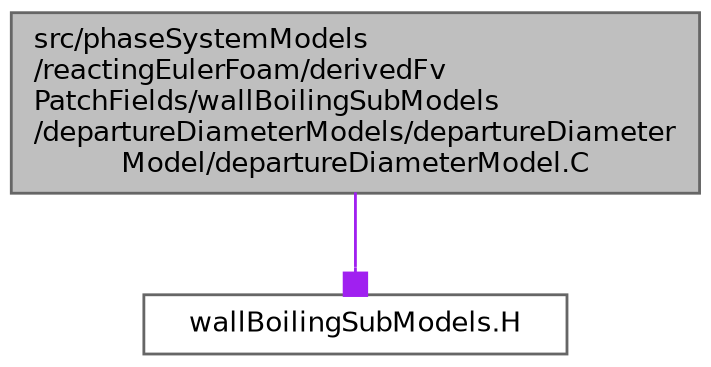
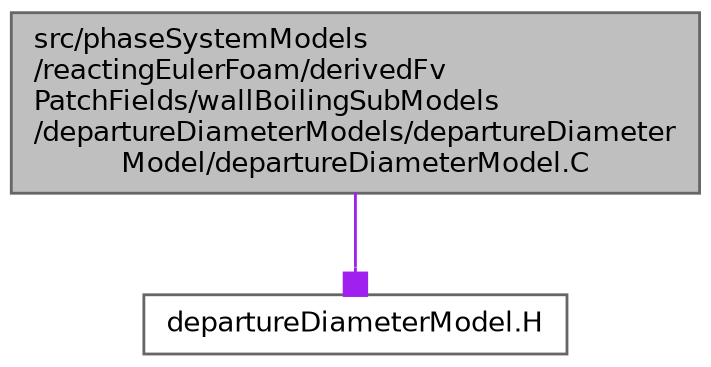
(355, 324) -> (355, 324)
